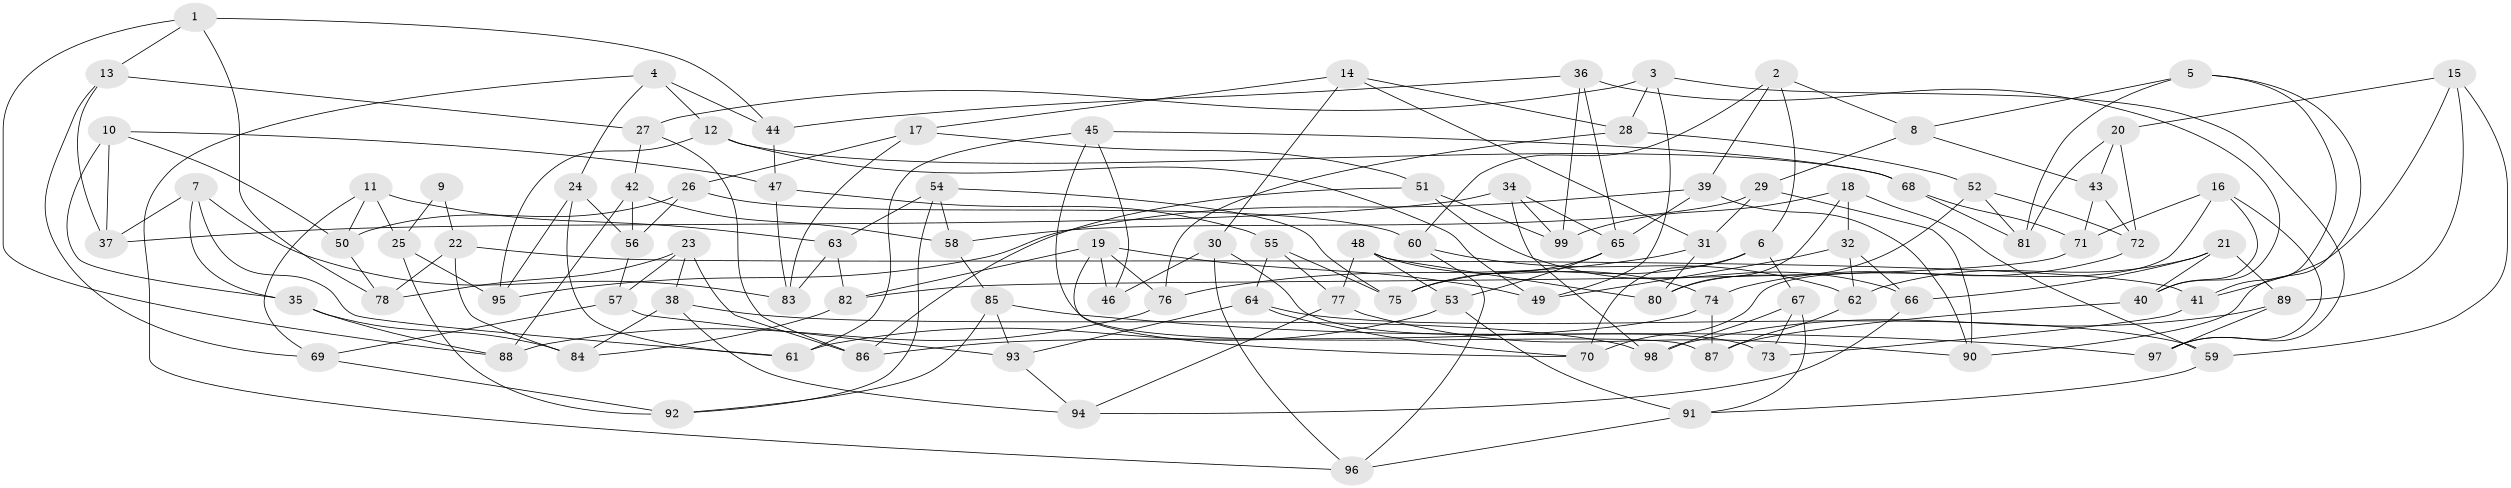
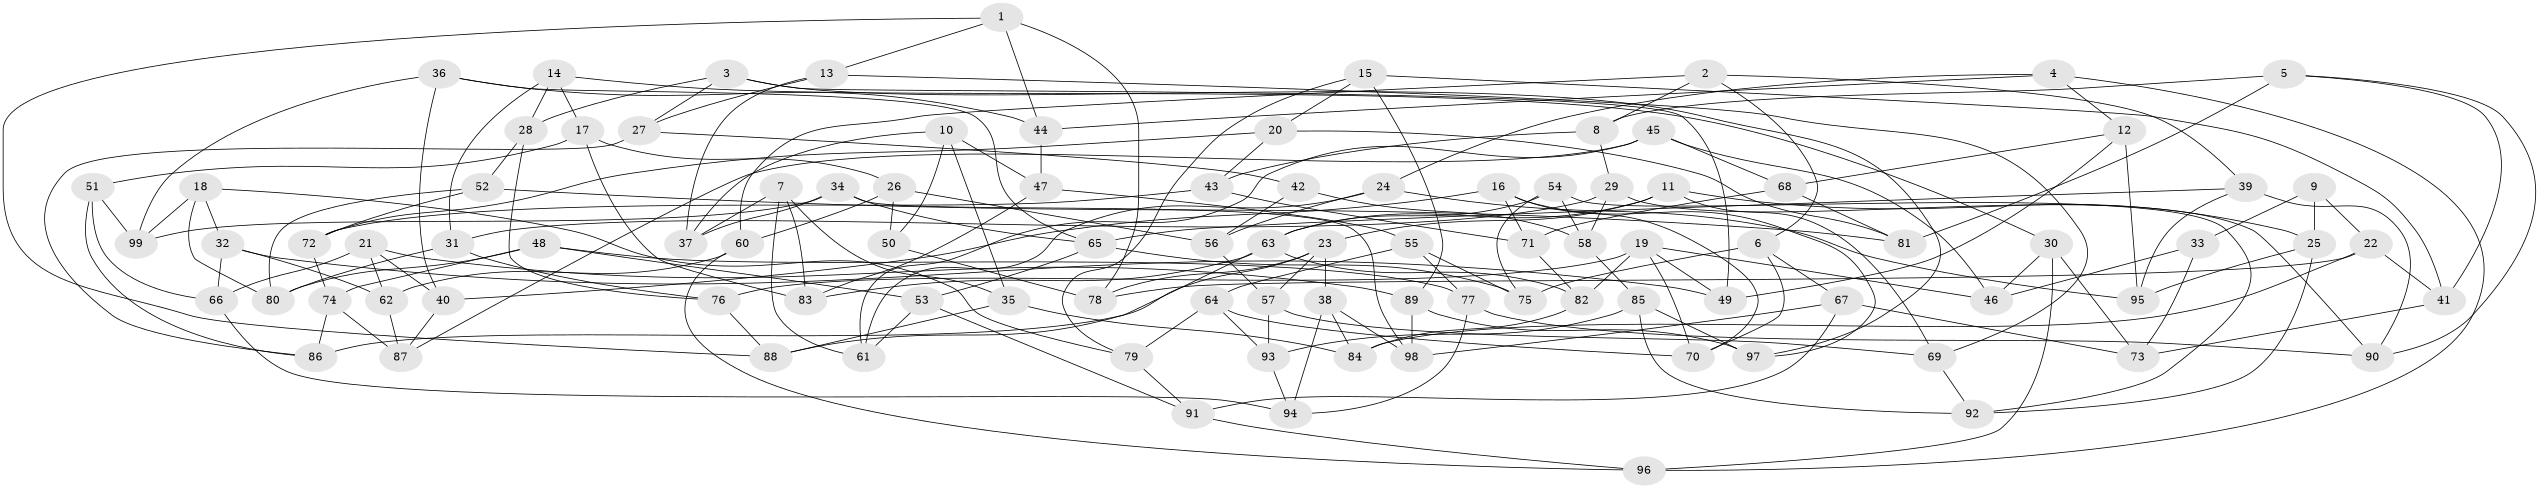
(357, 216) -> (1499, 221)
none -> (2198, 244)
(575, 265) -> (1029, 333)
(2212, 358) -> (1132, 358)
